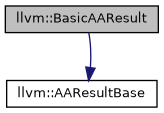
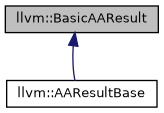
(91, 50) -> (73, 63)
